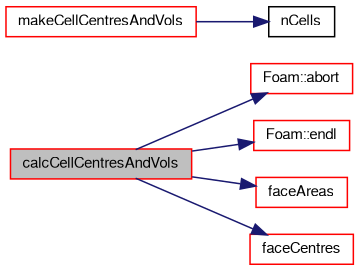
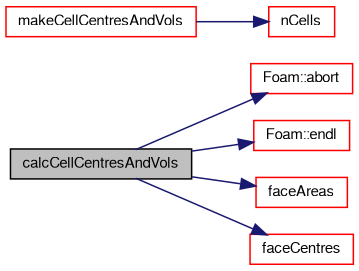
(302, 22) -> (302, 22)
(101, 164) -> (101, 164)
